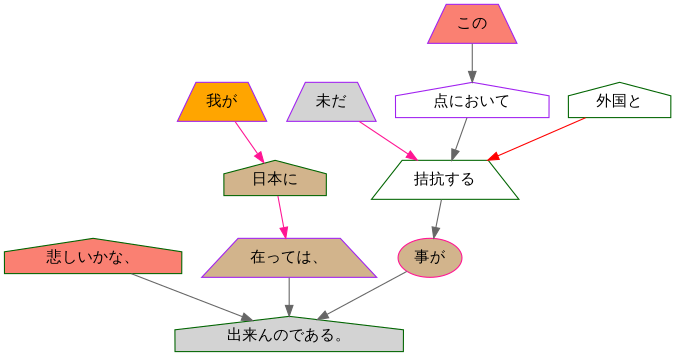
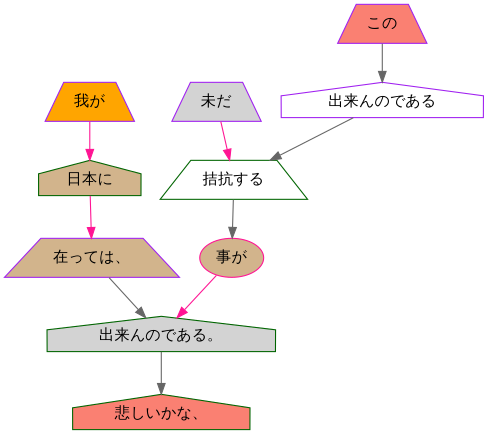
(472, 102) -> (382, 102)
(620, 102) -> none
(367, 293) -> (201, 292)
(187, 295) -> (161, 368)
